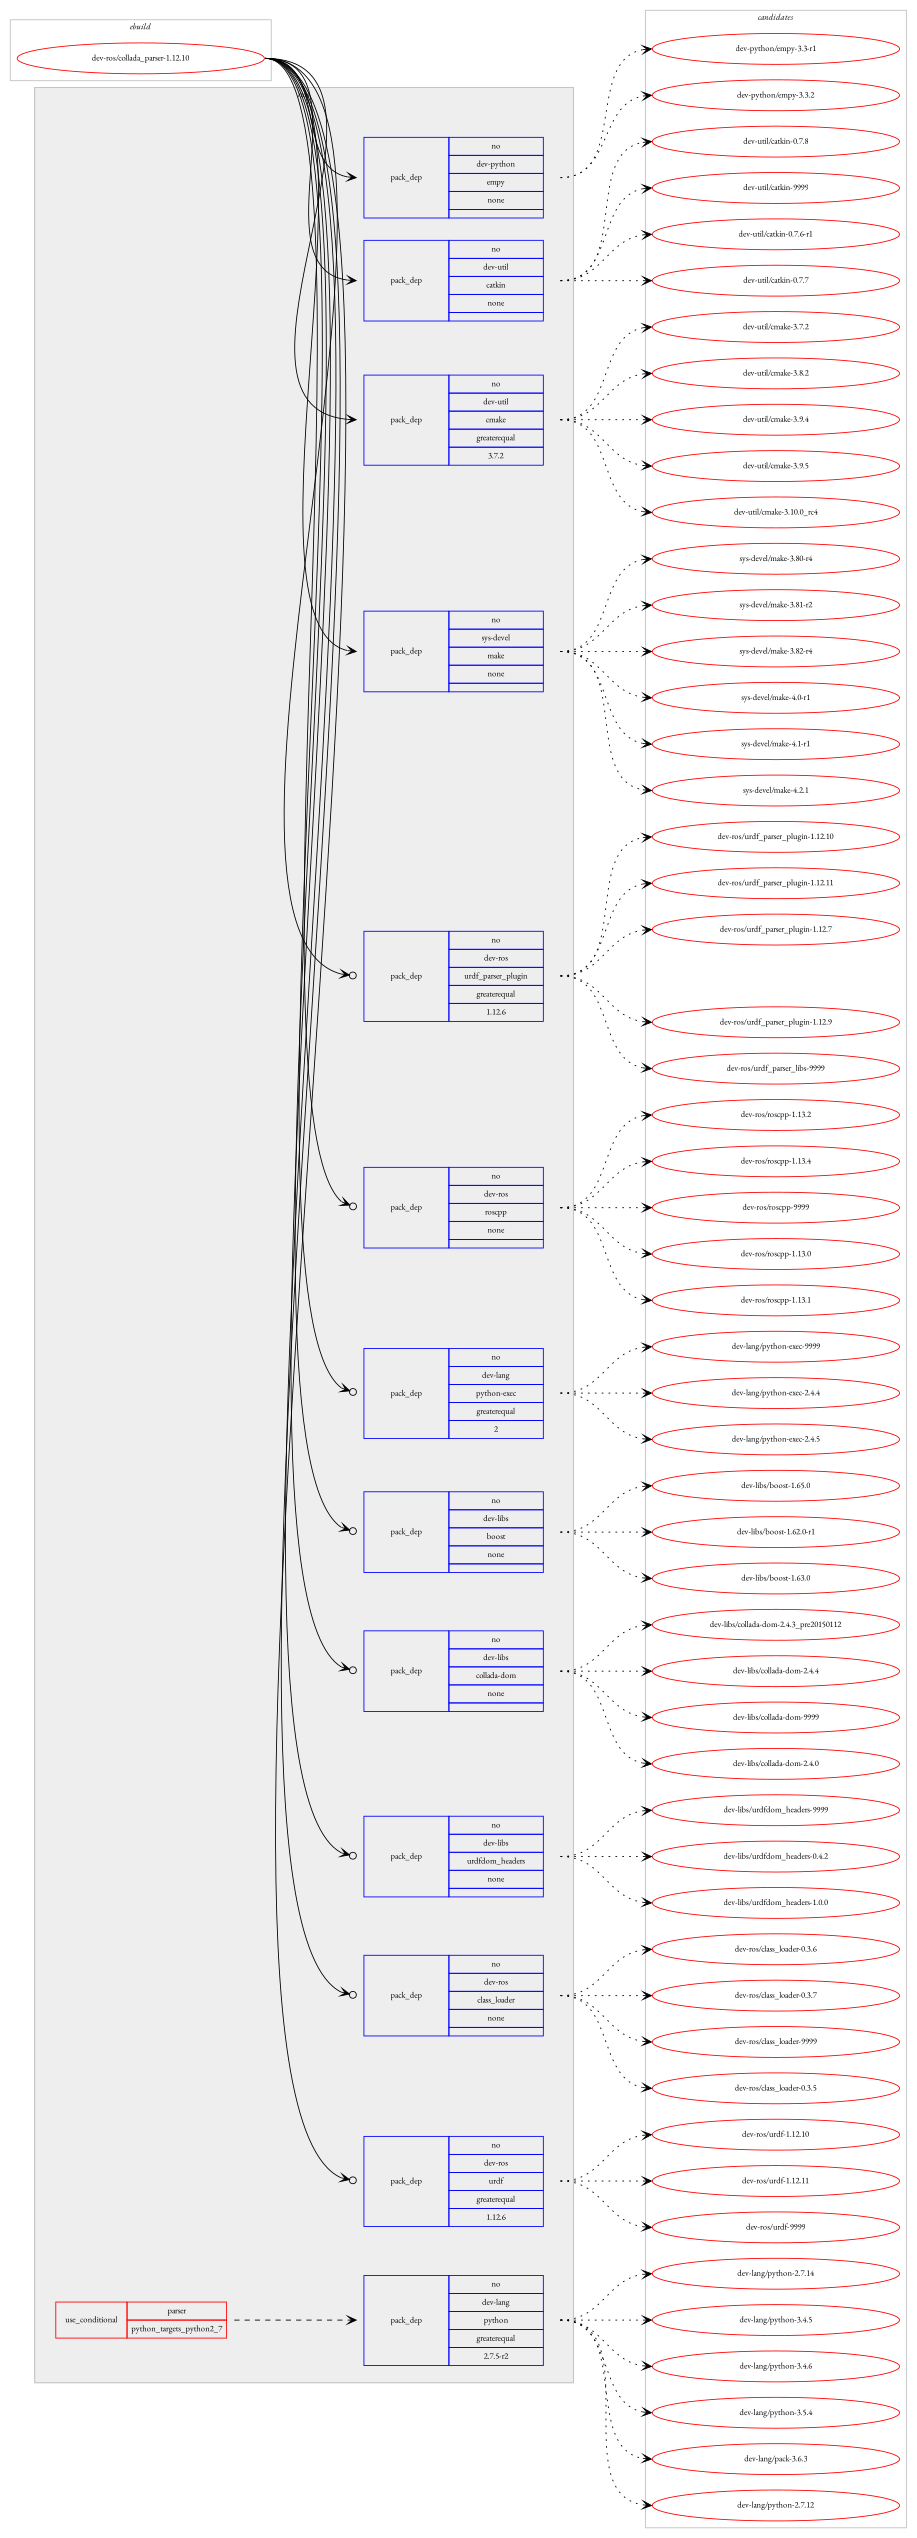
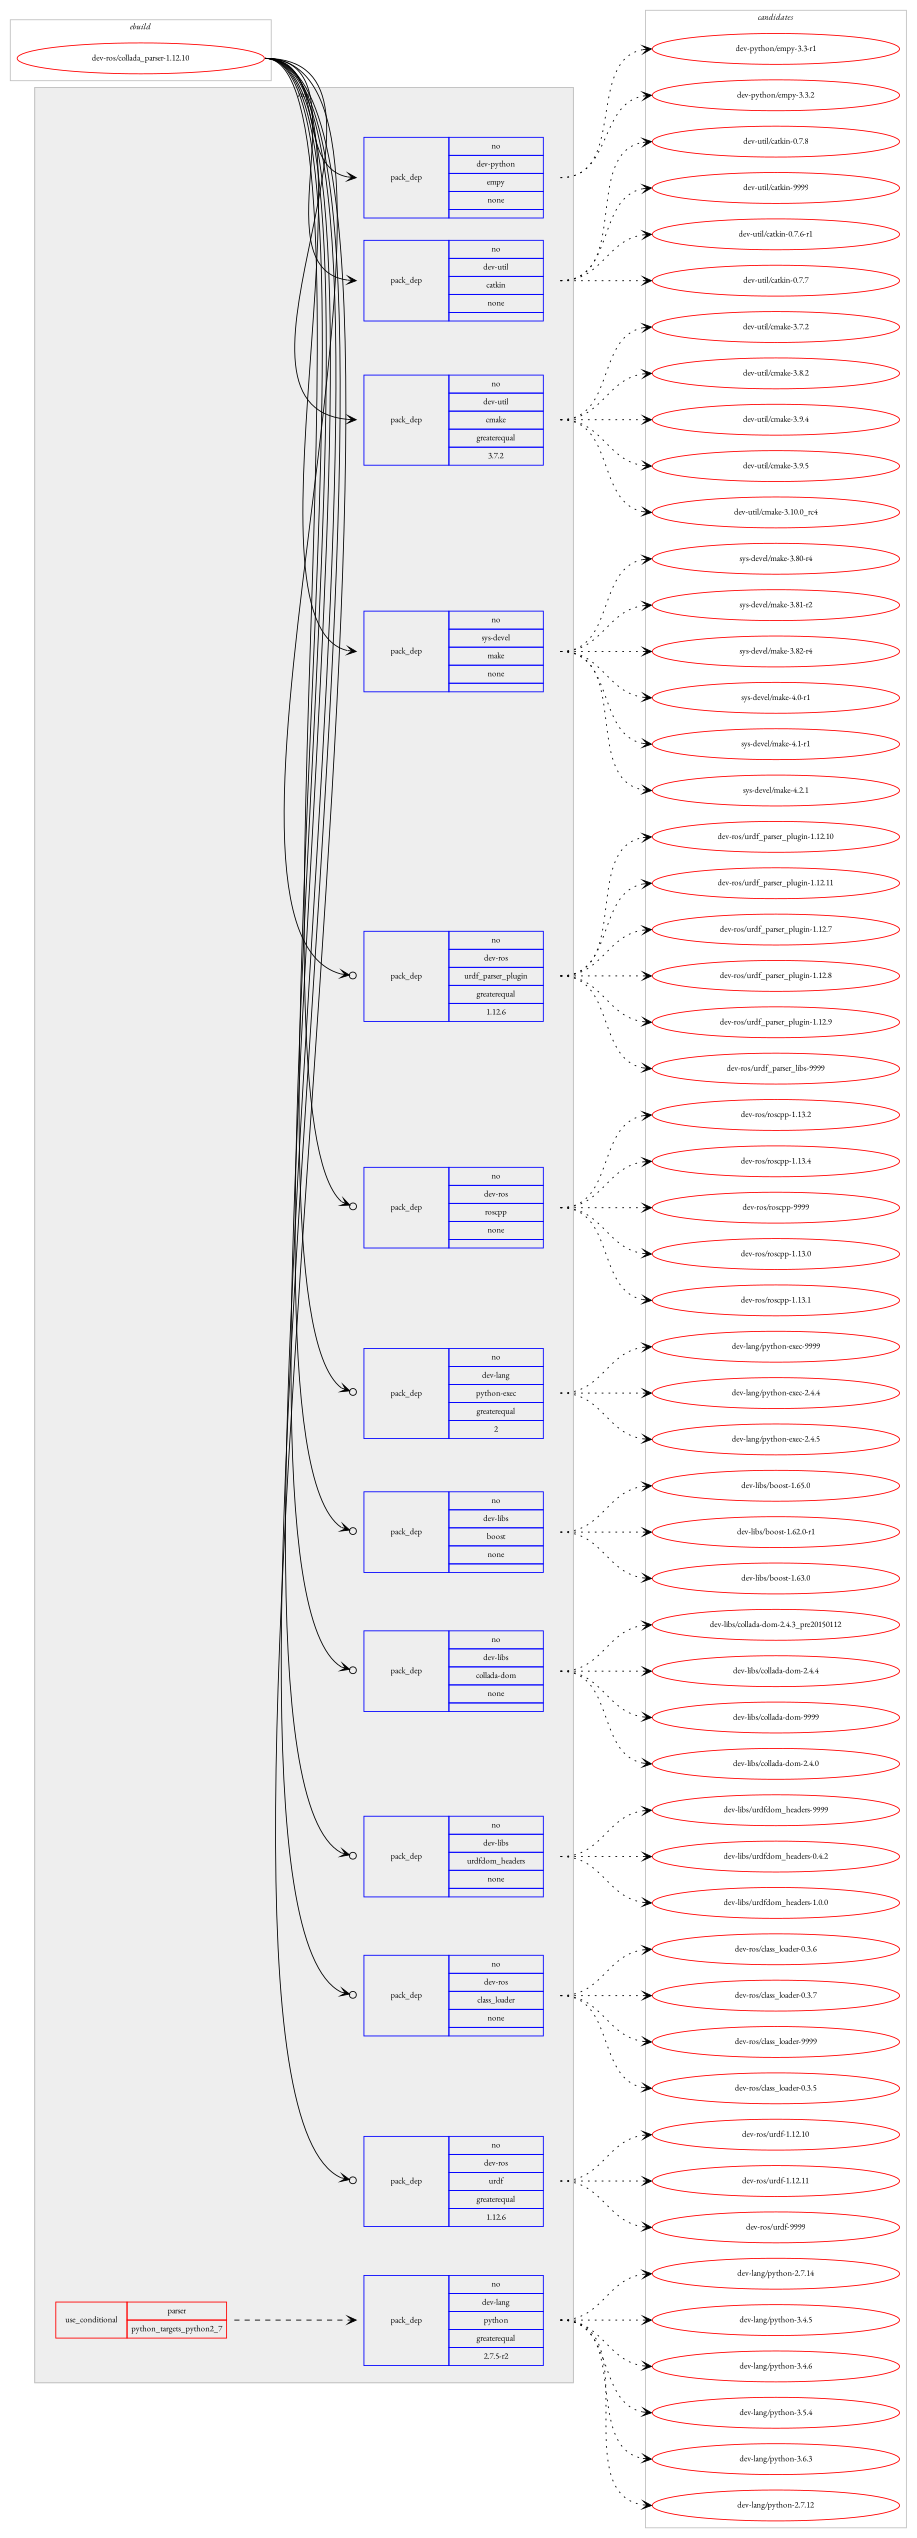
none -> (776, 976)
(776, 2459) -> (776, 2459)
